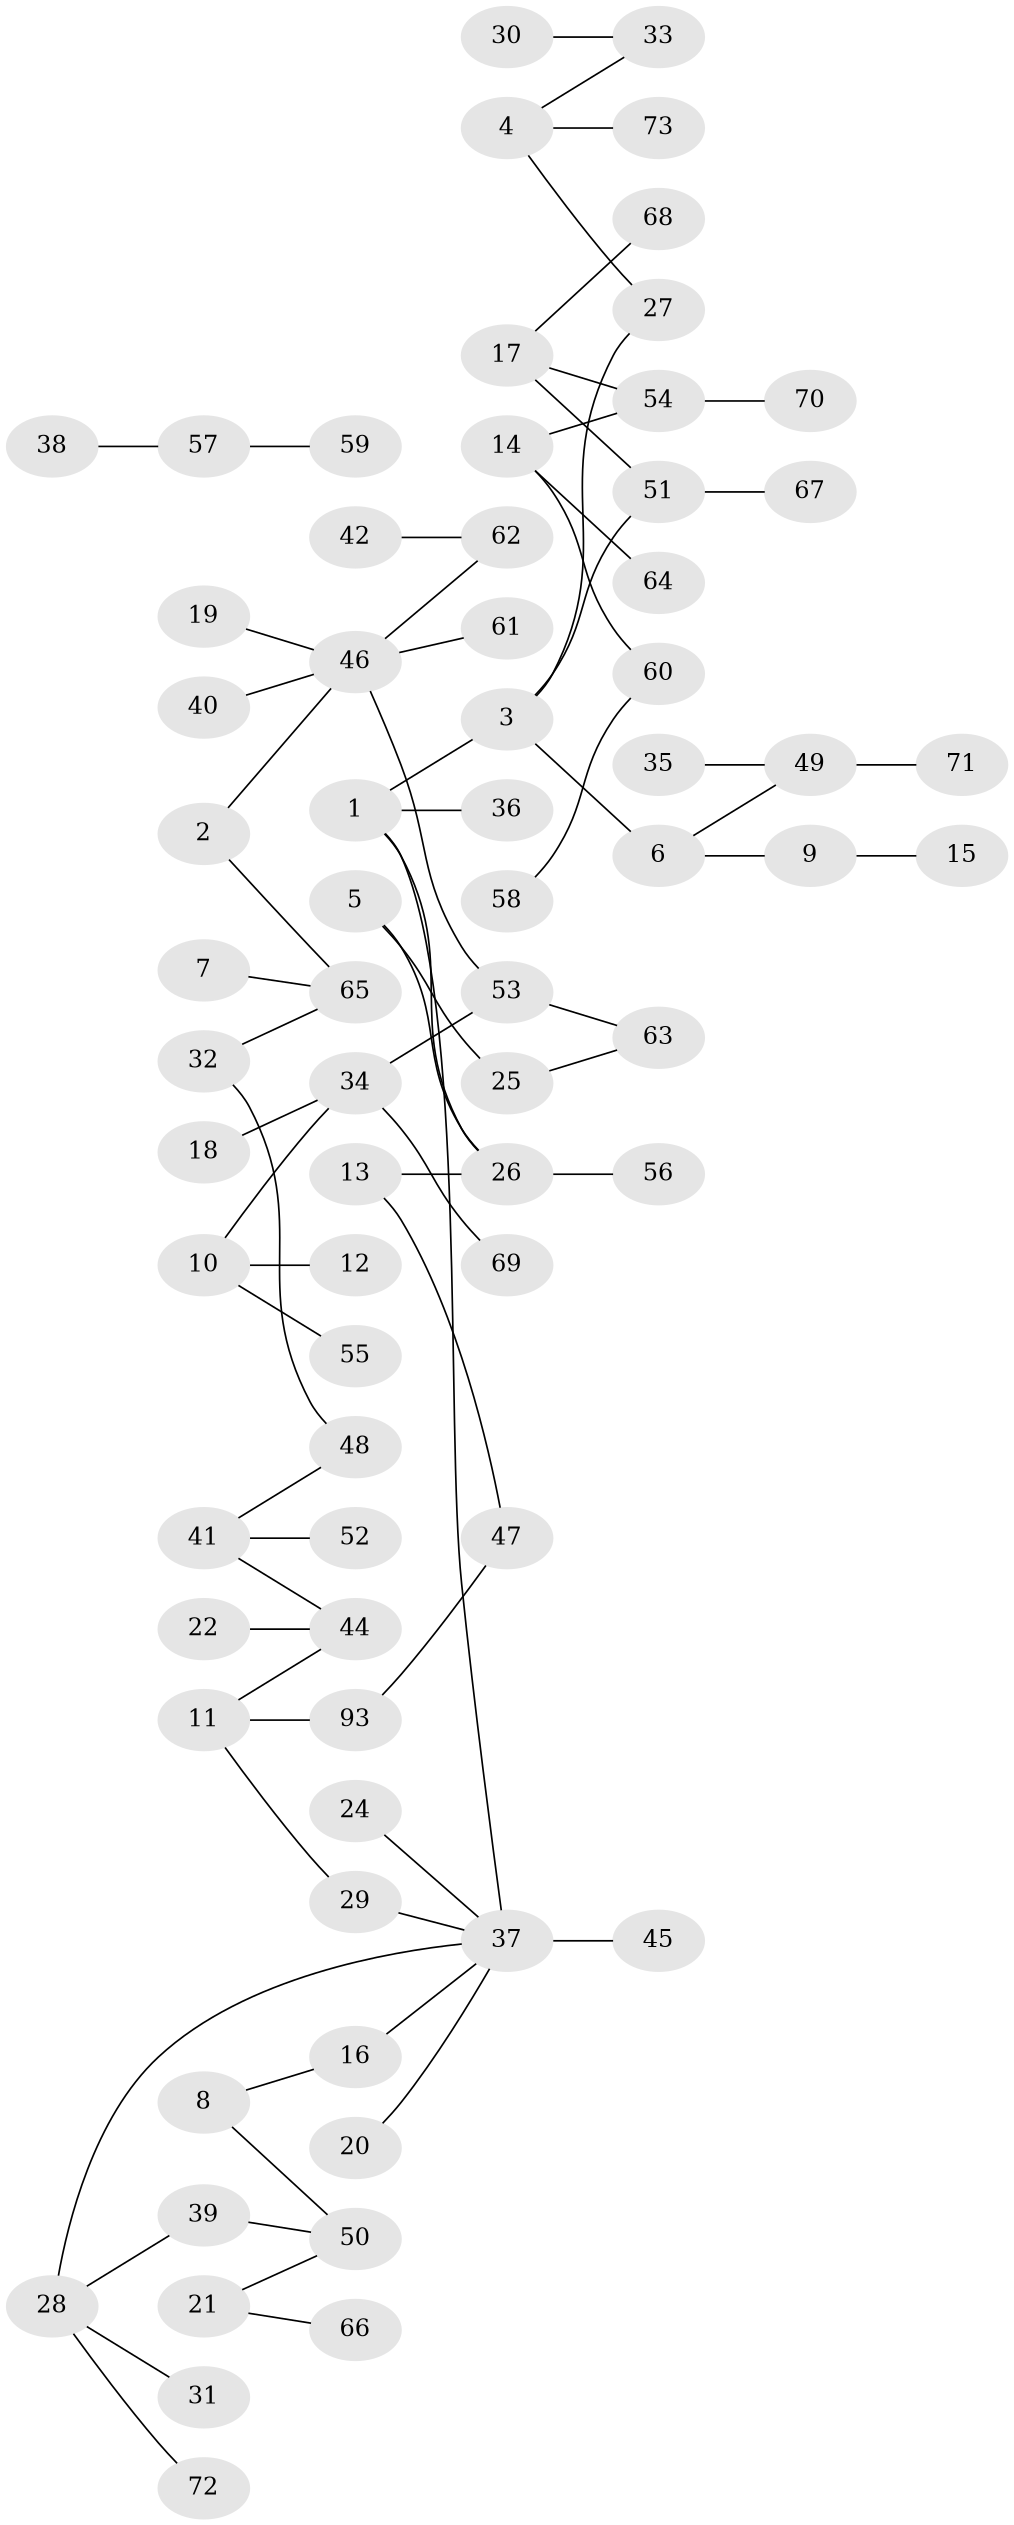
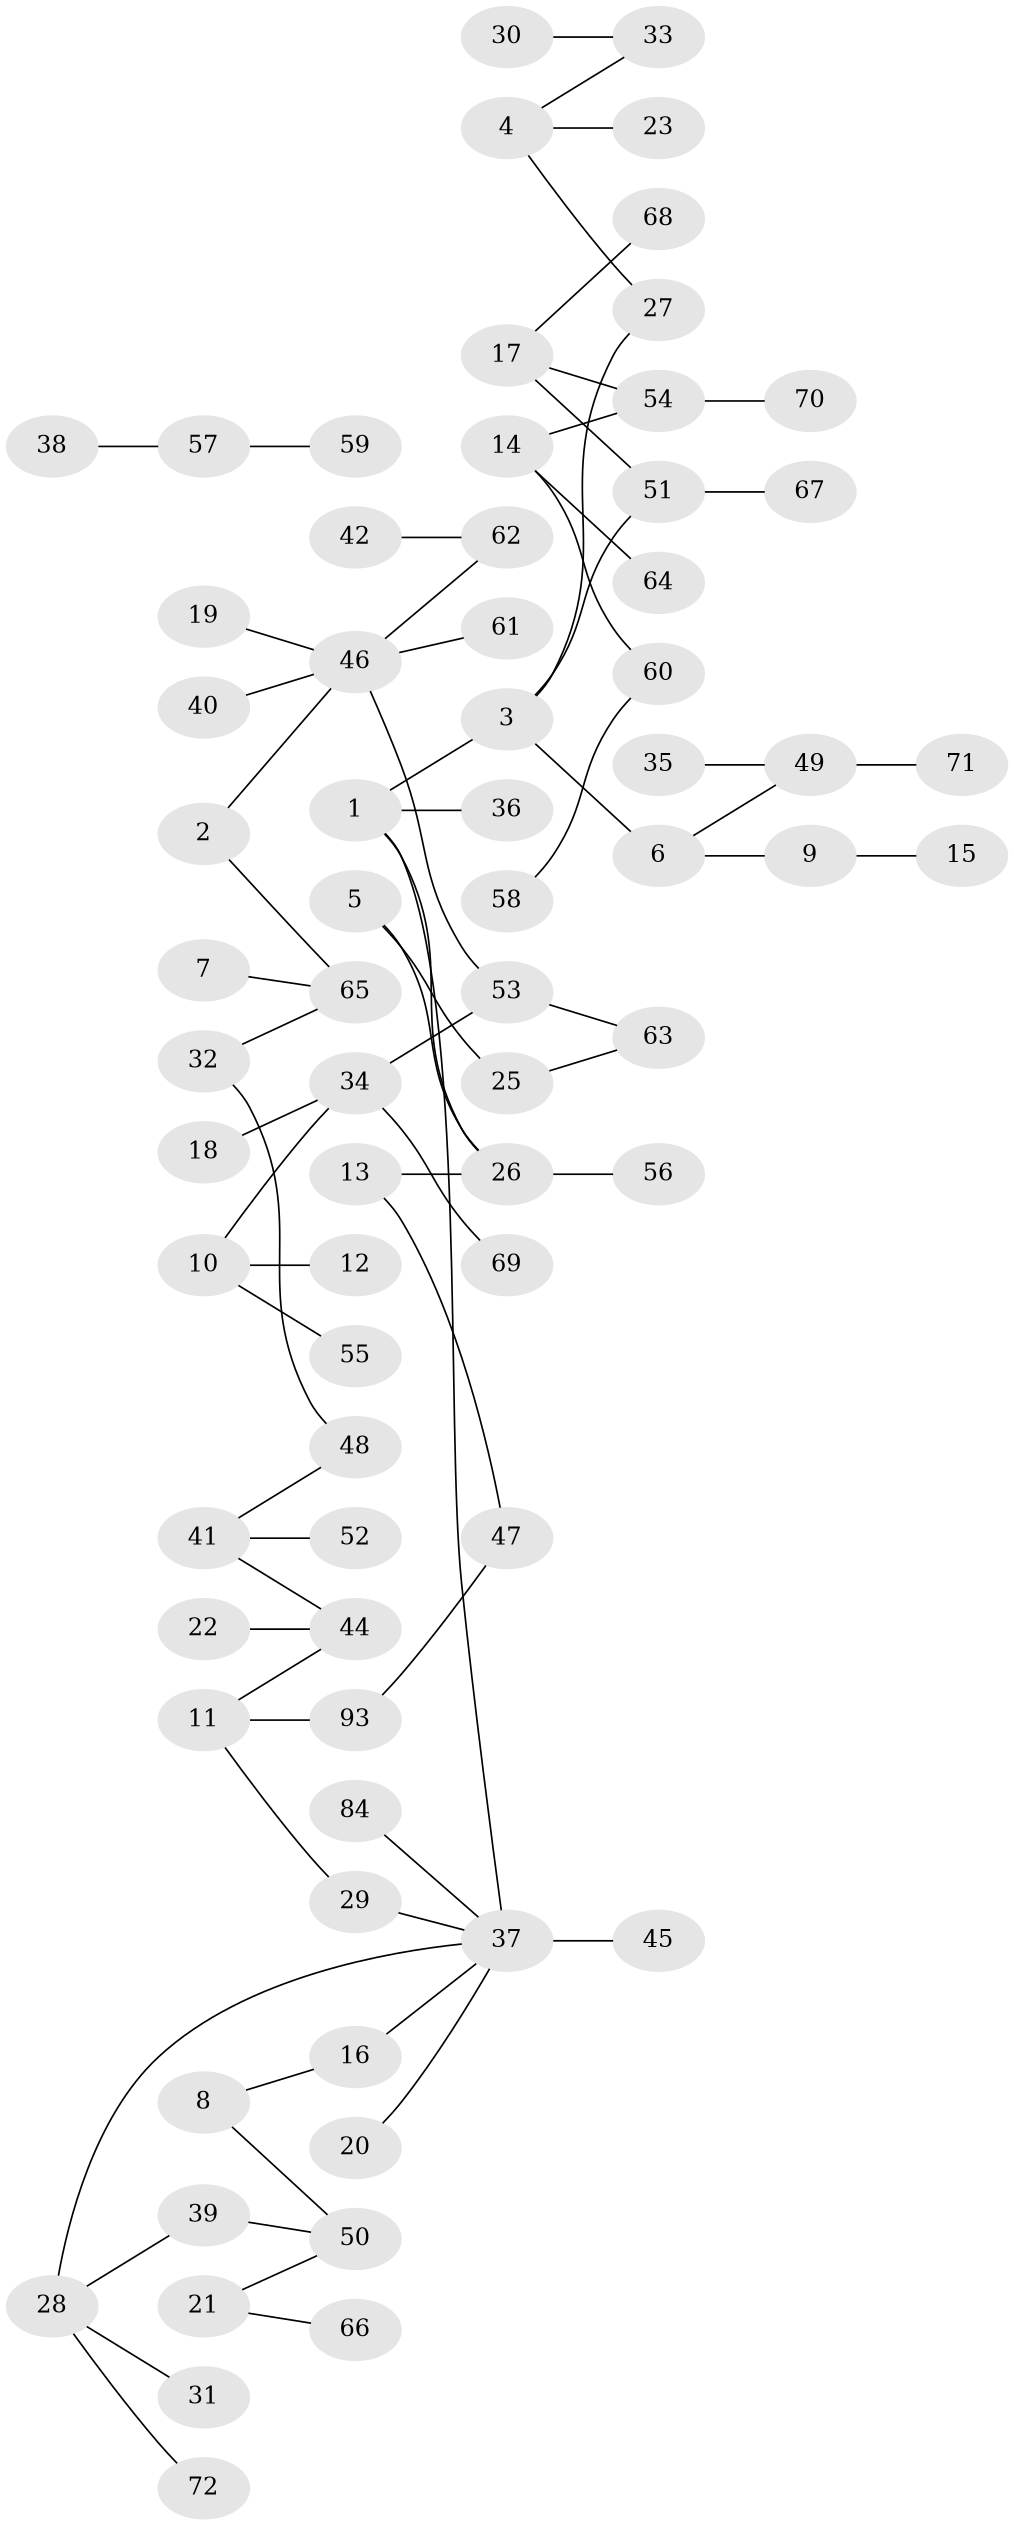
(659, 128) -> (659, 128)
(355, 1811) -> (355, 1811)
